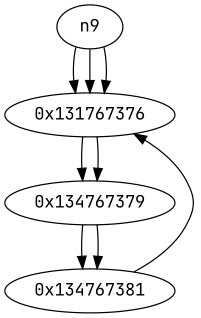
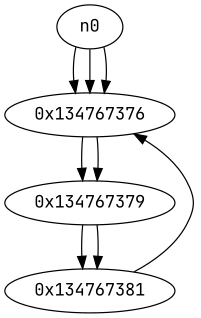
(90, 27) -> (90, 27)
(90, 115) -> (90, 115)
